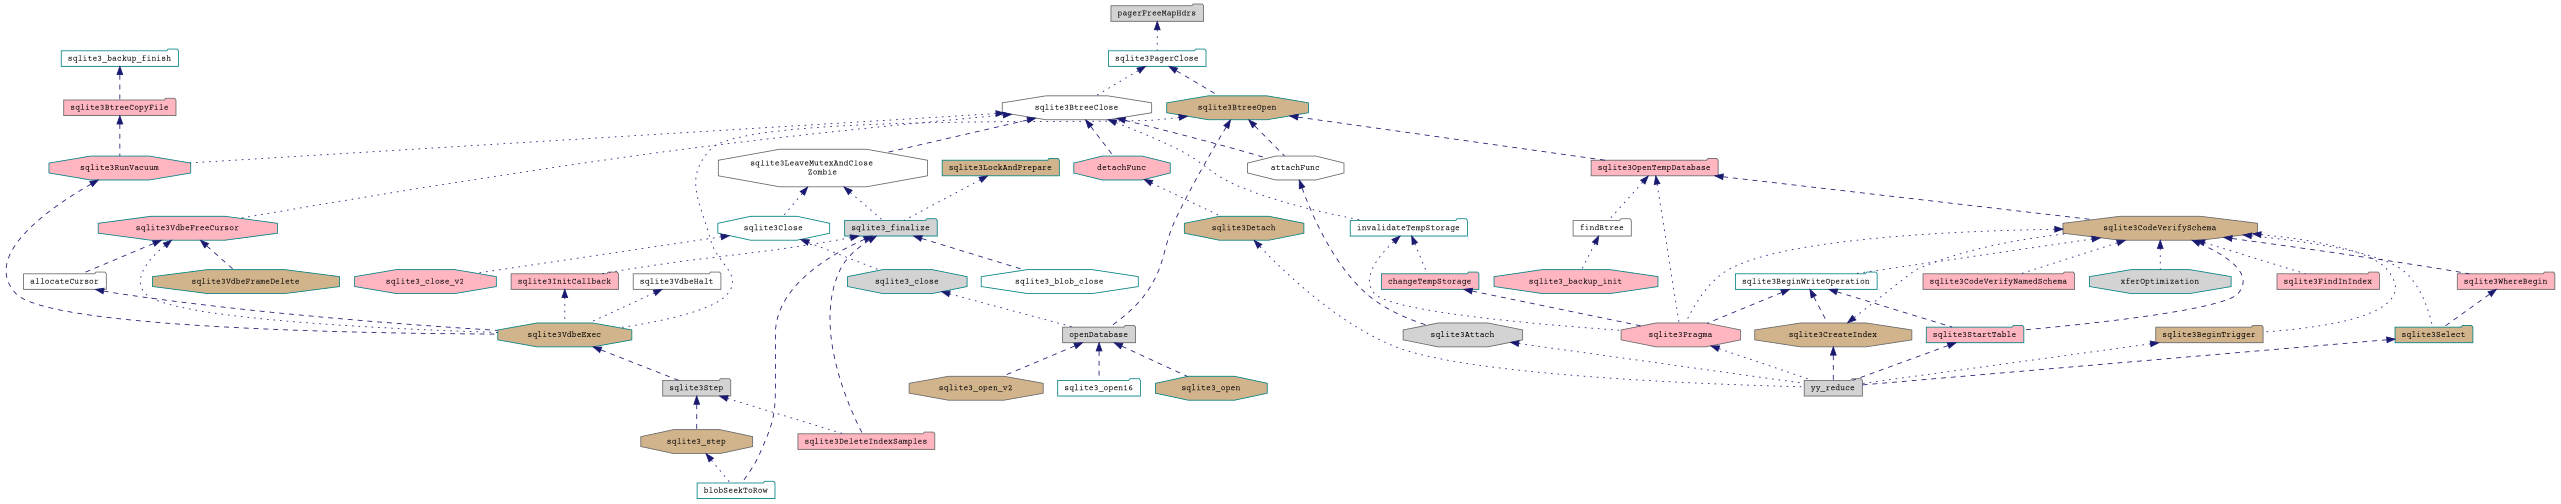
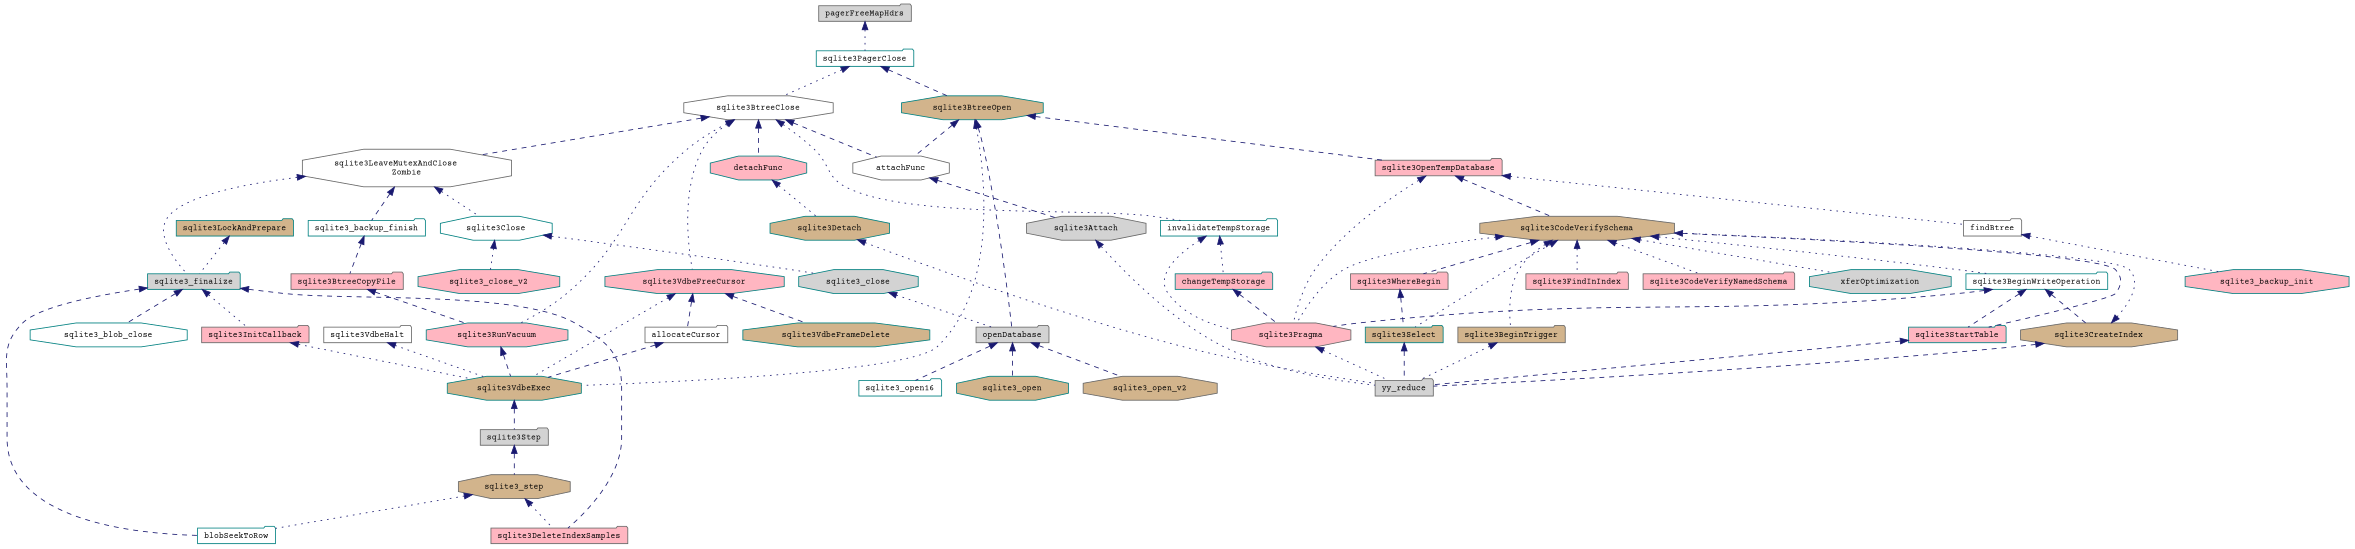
none -> (381, 207)
(785, 416) -> (542, 516)
